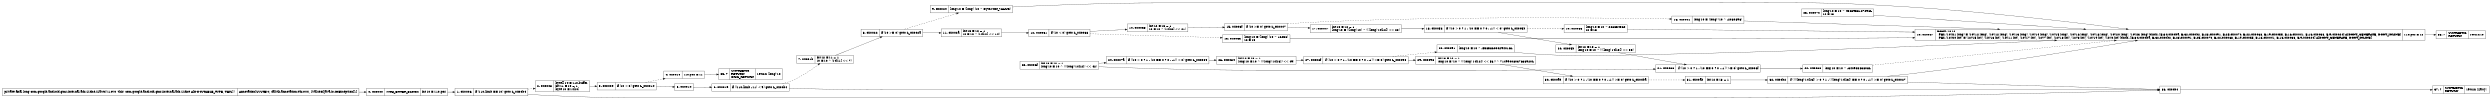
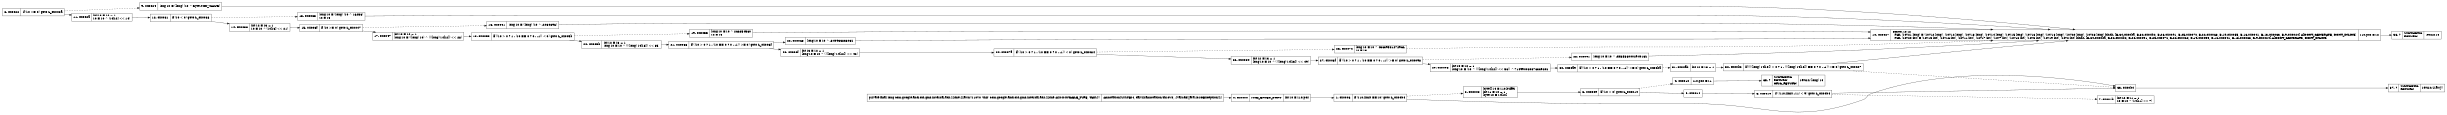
(1979, 22) -> (1699, 47)
(858, 46) -> none
none -> (1214, 51)
(1993, 53) -> (1362, 39)
(1376, 70) -> (774, 49)
(2033, 86) -> (1983, 79)
(402, 92) -> (1266, 98)
